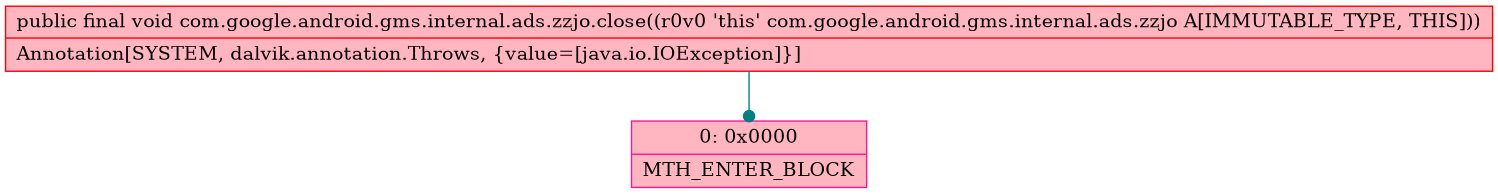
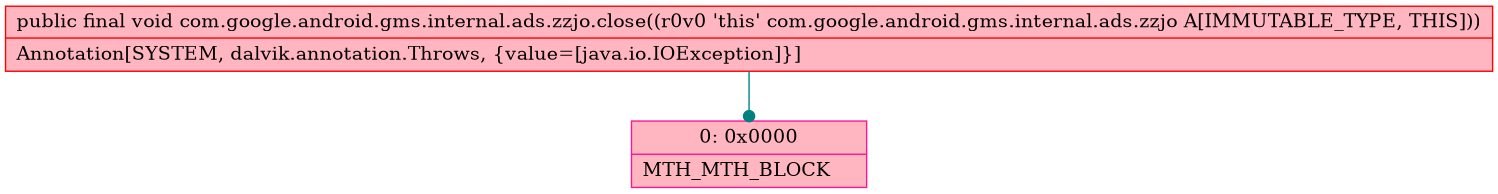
(749, 170) -> (737, 170)
